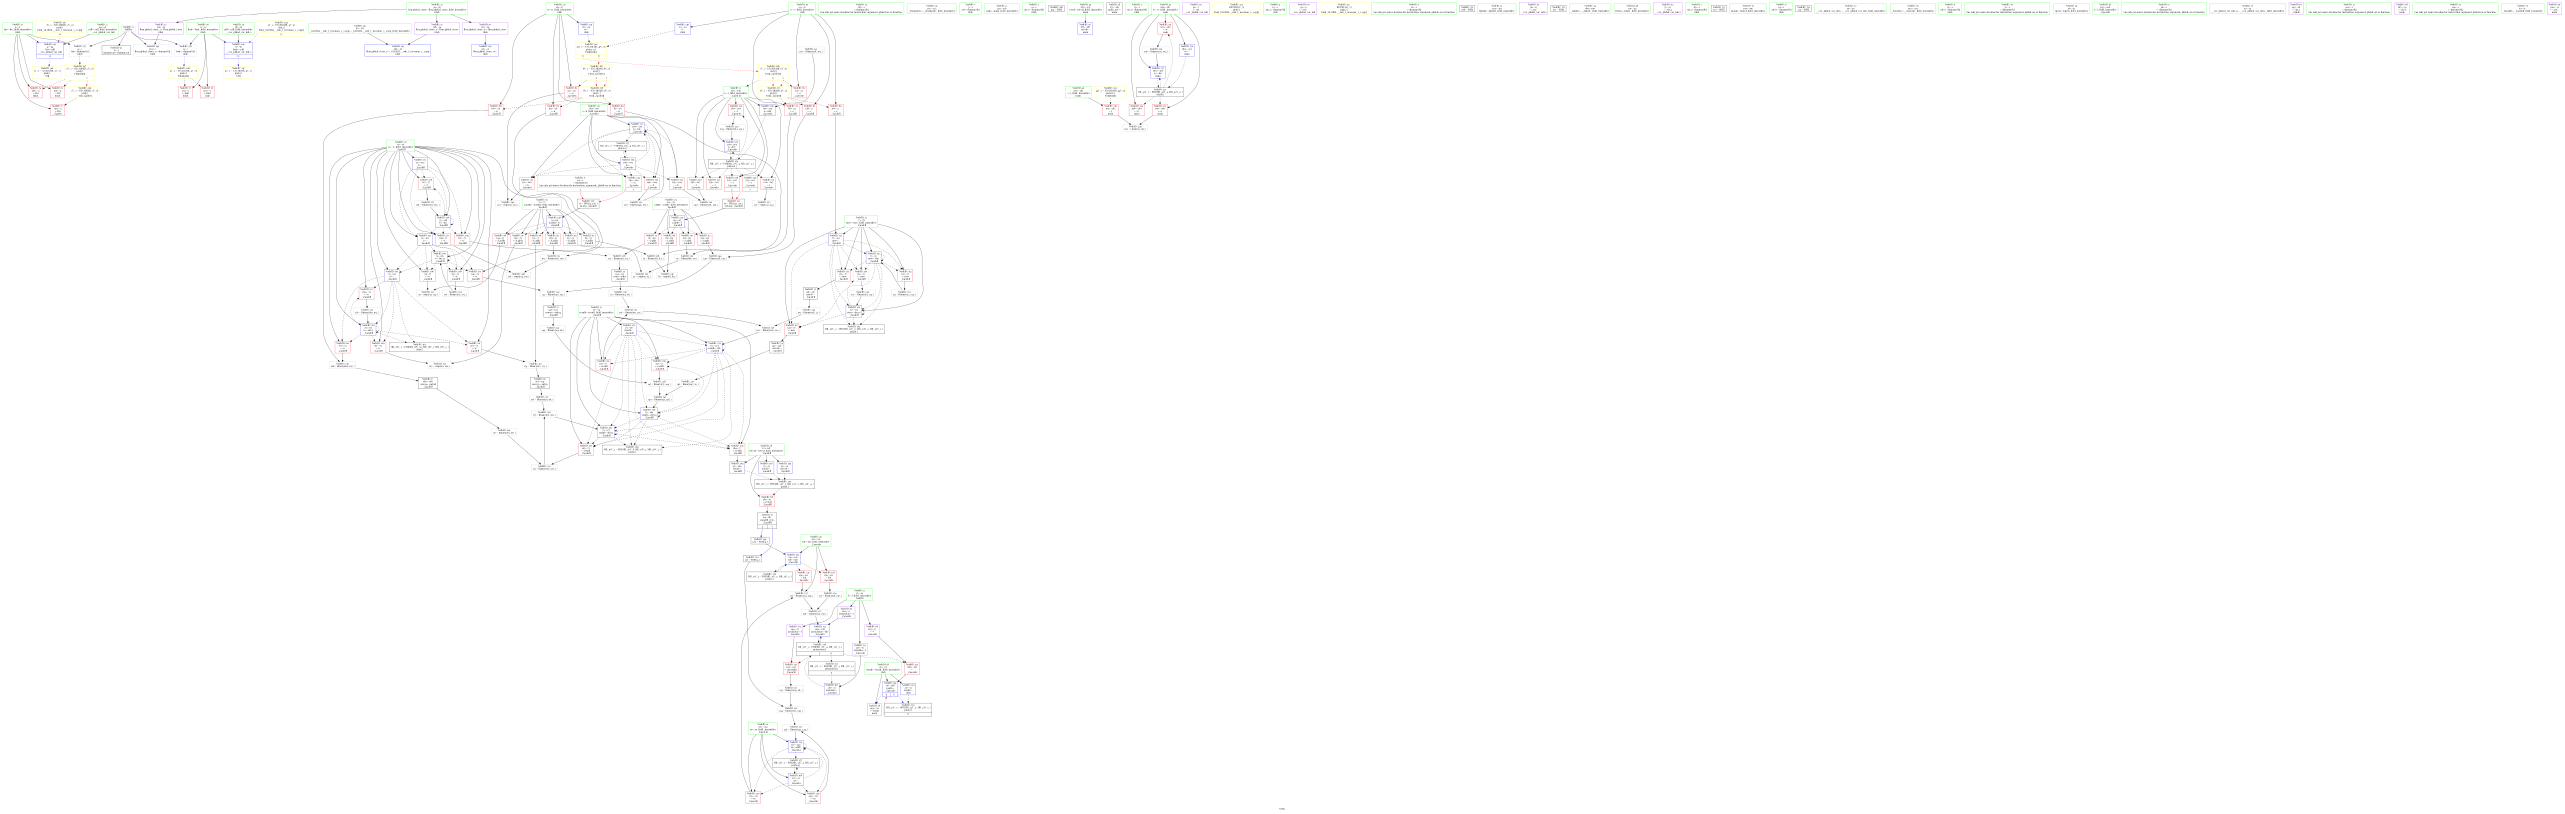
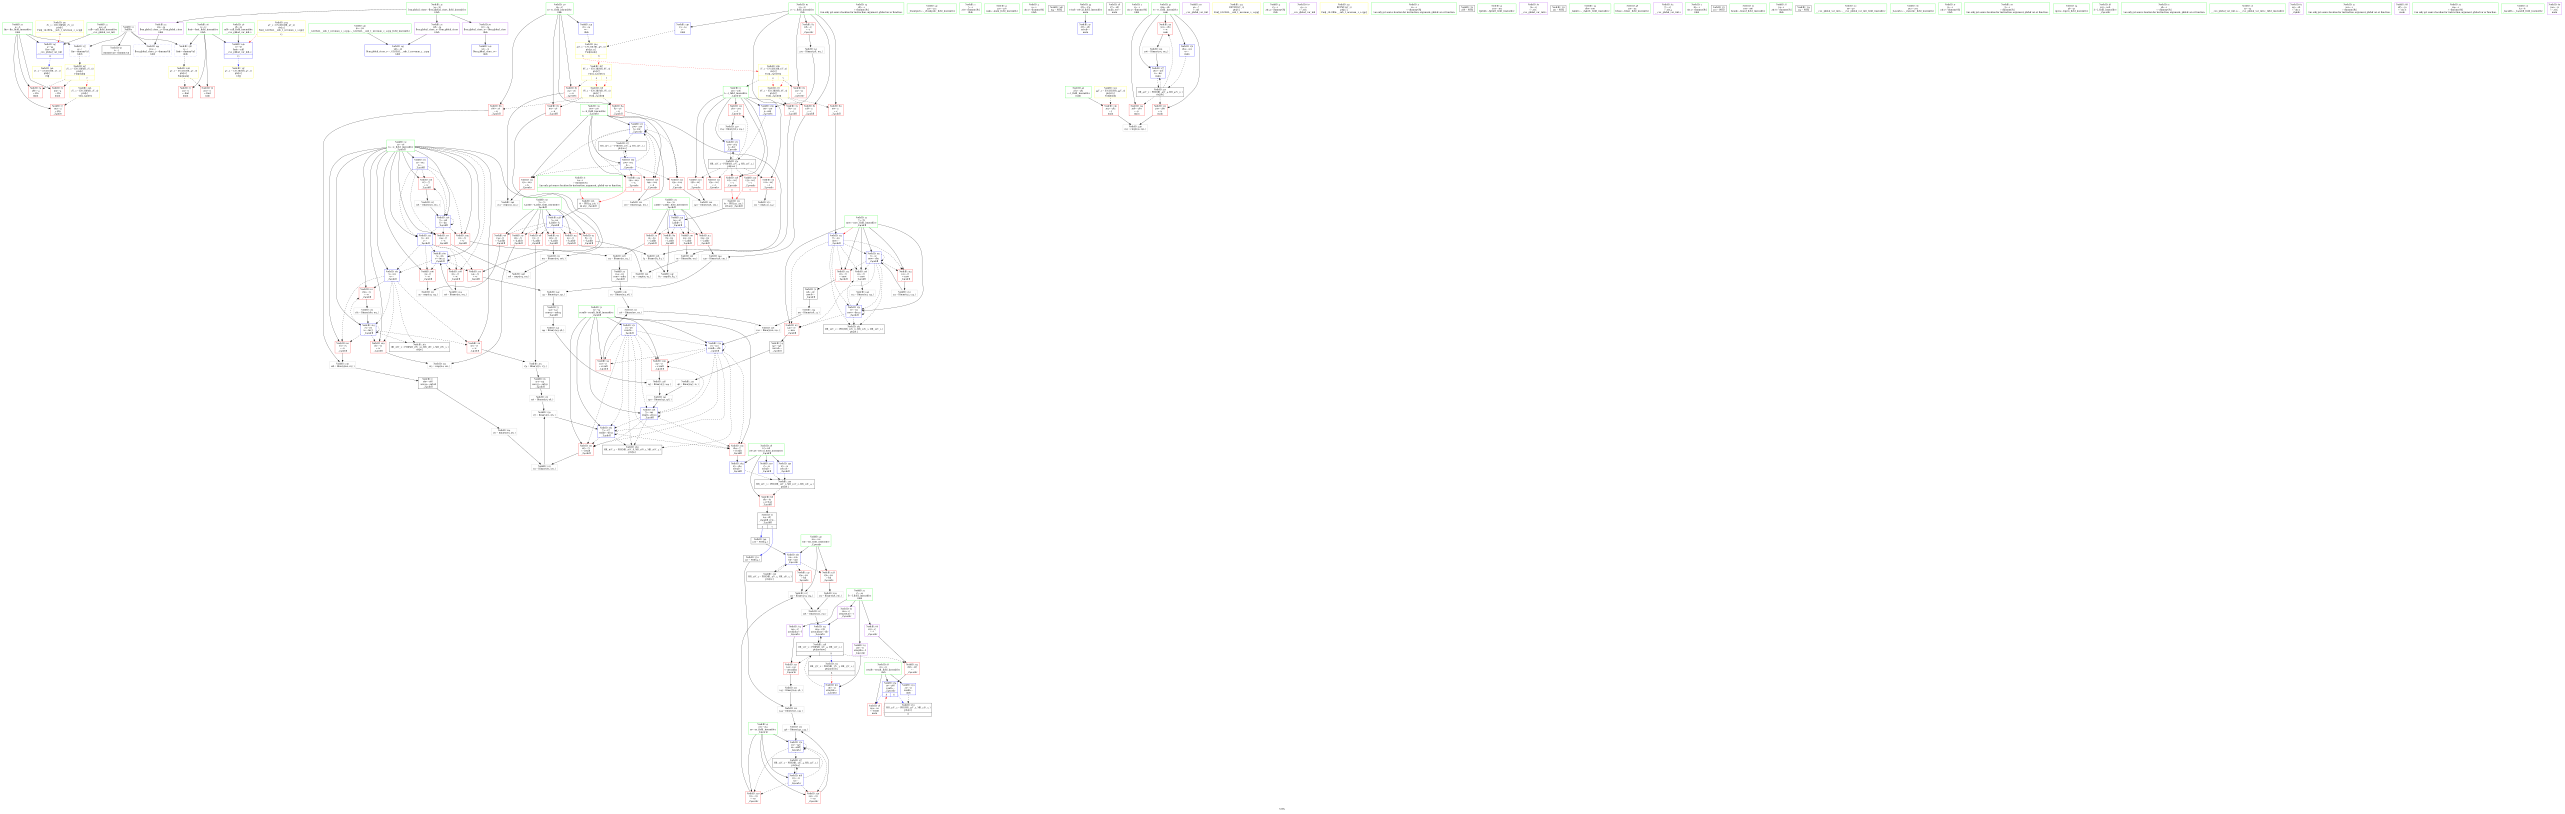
none -> (808, 28)
(184, 60) -> (184, 60)
(485, 185) -> (485, 185)
(849, 230) -> (849, 230)
(860, 598) -> (860, 598)
